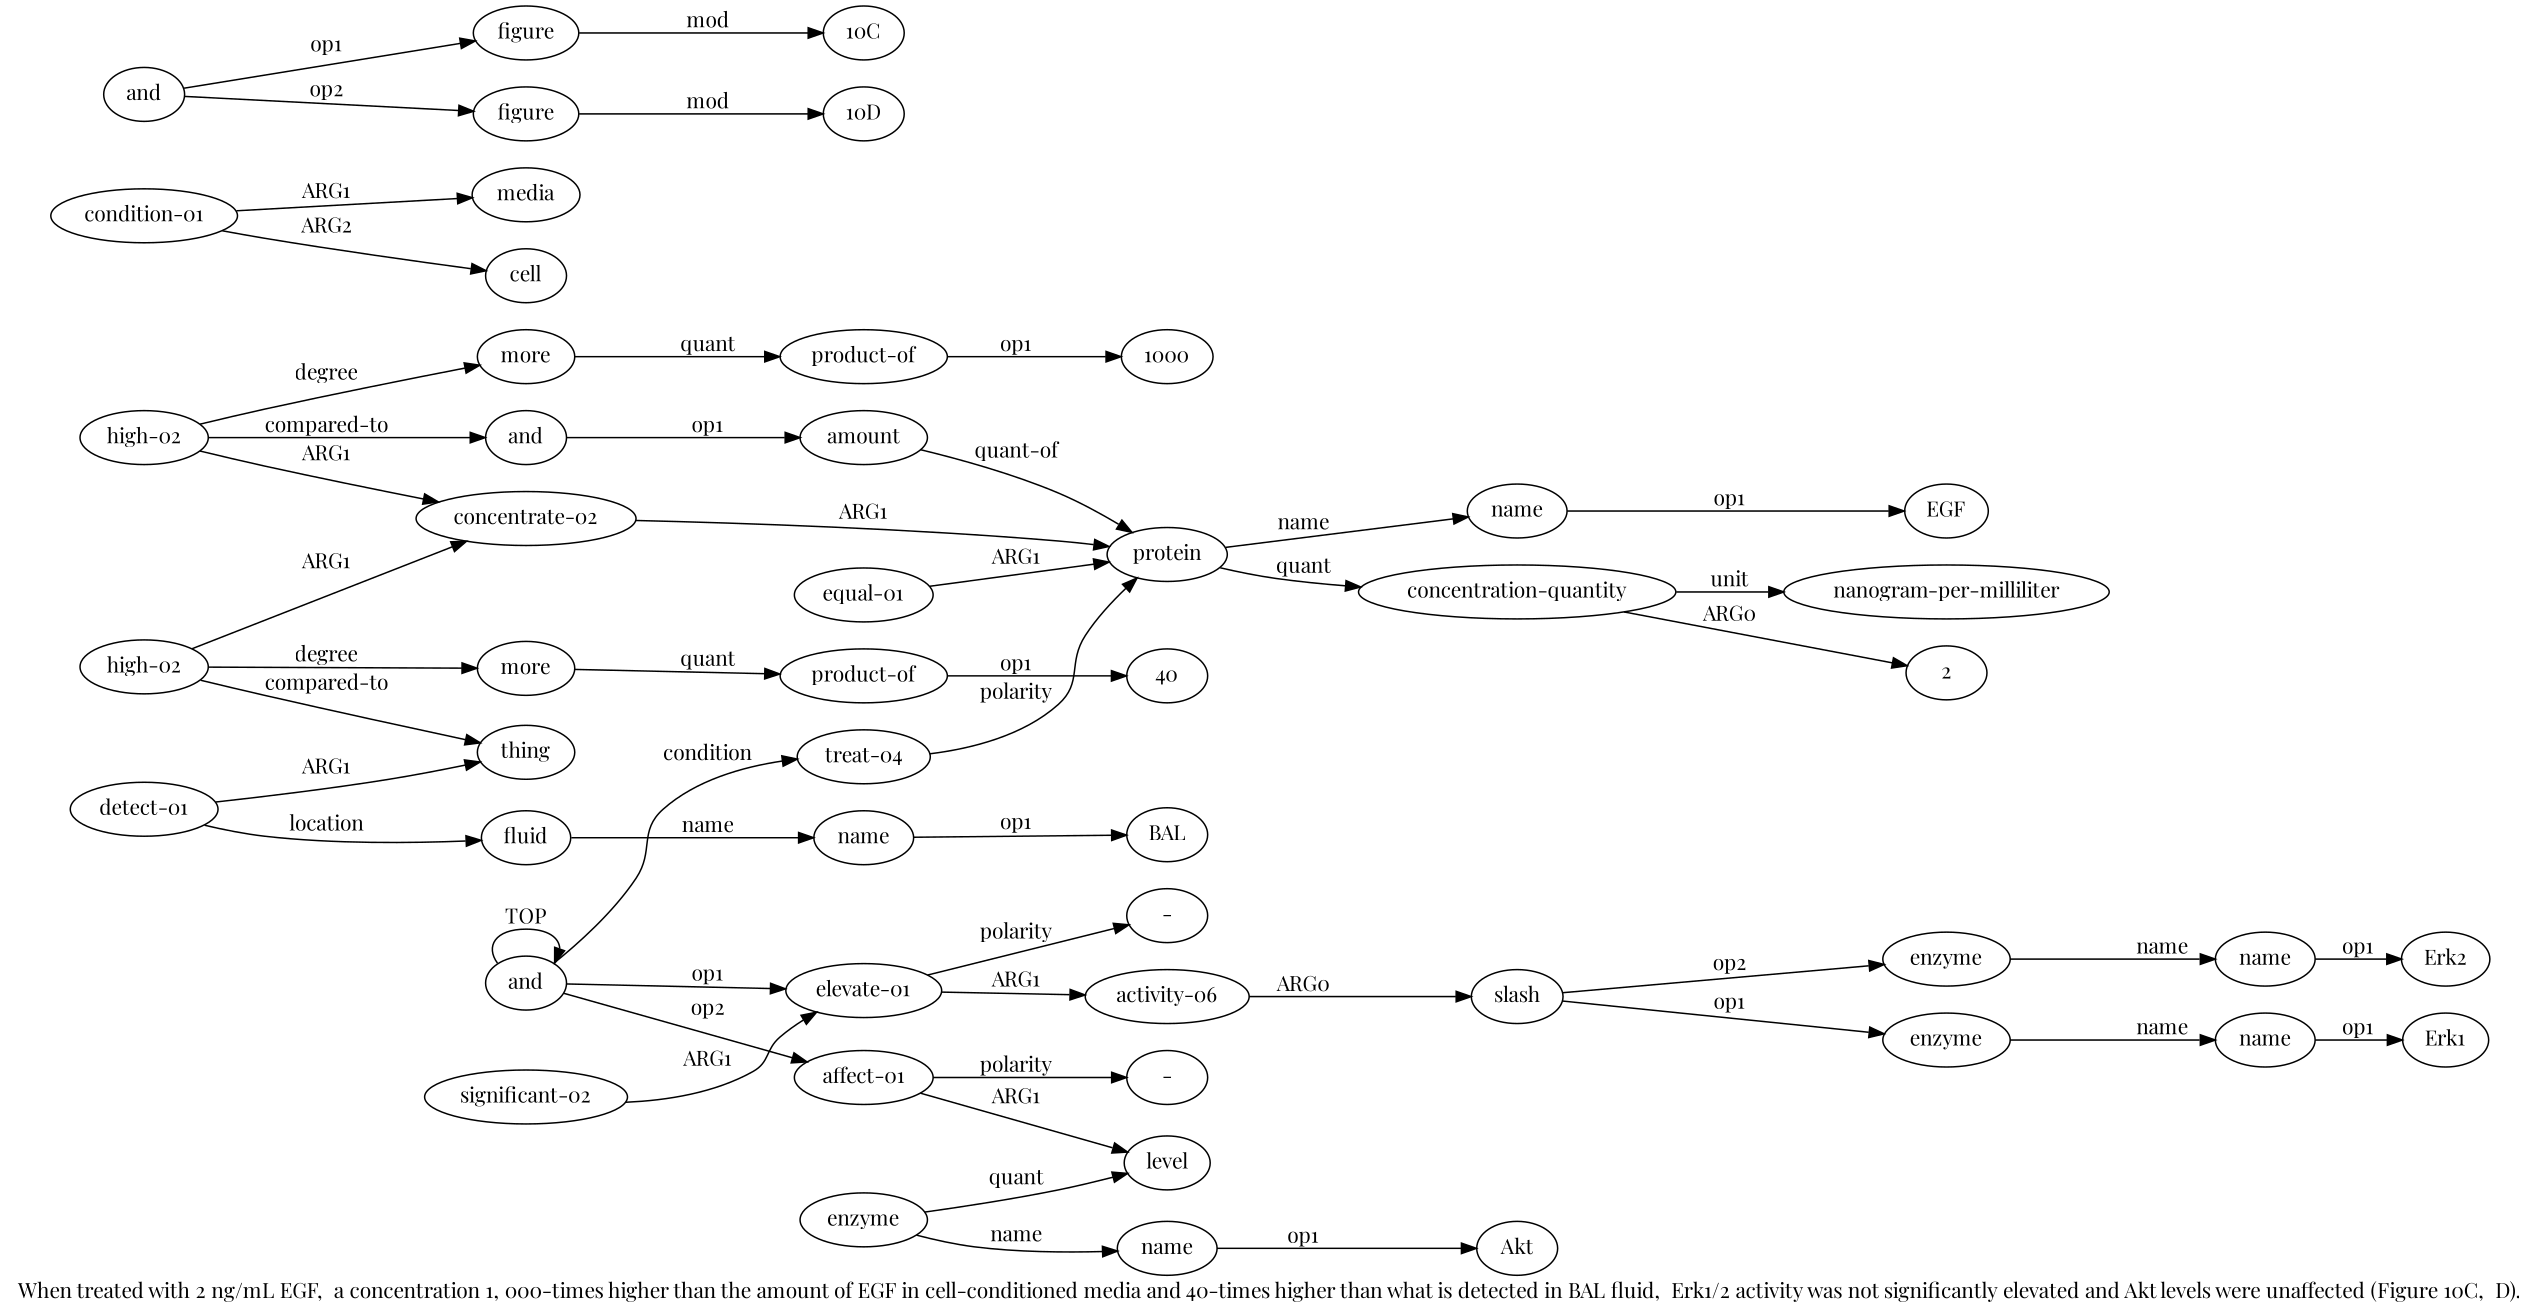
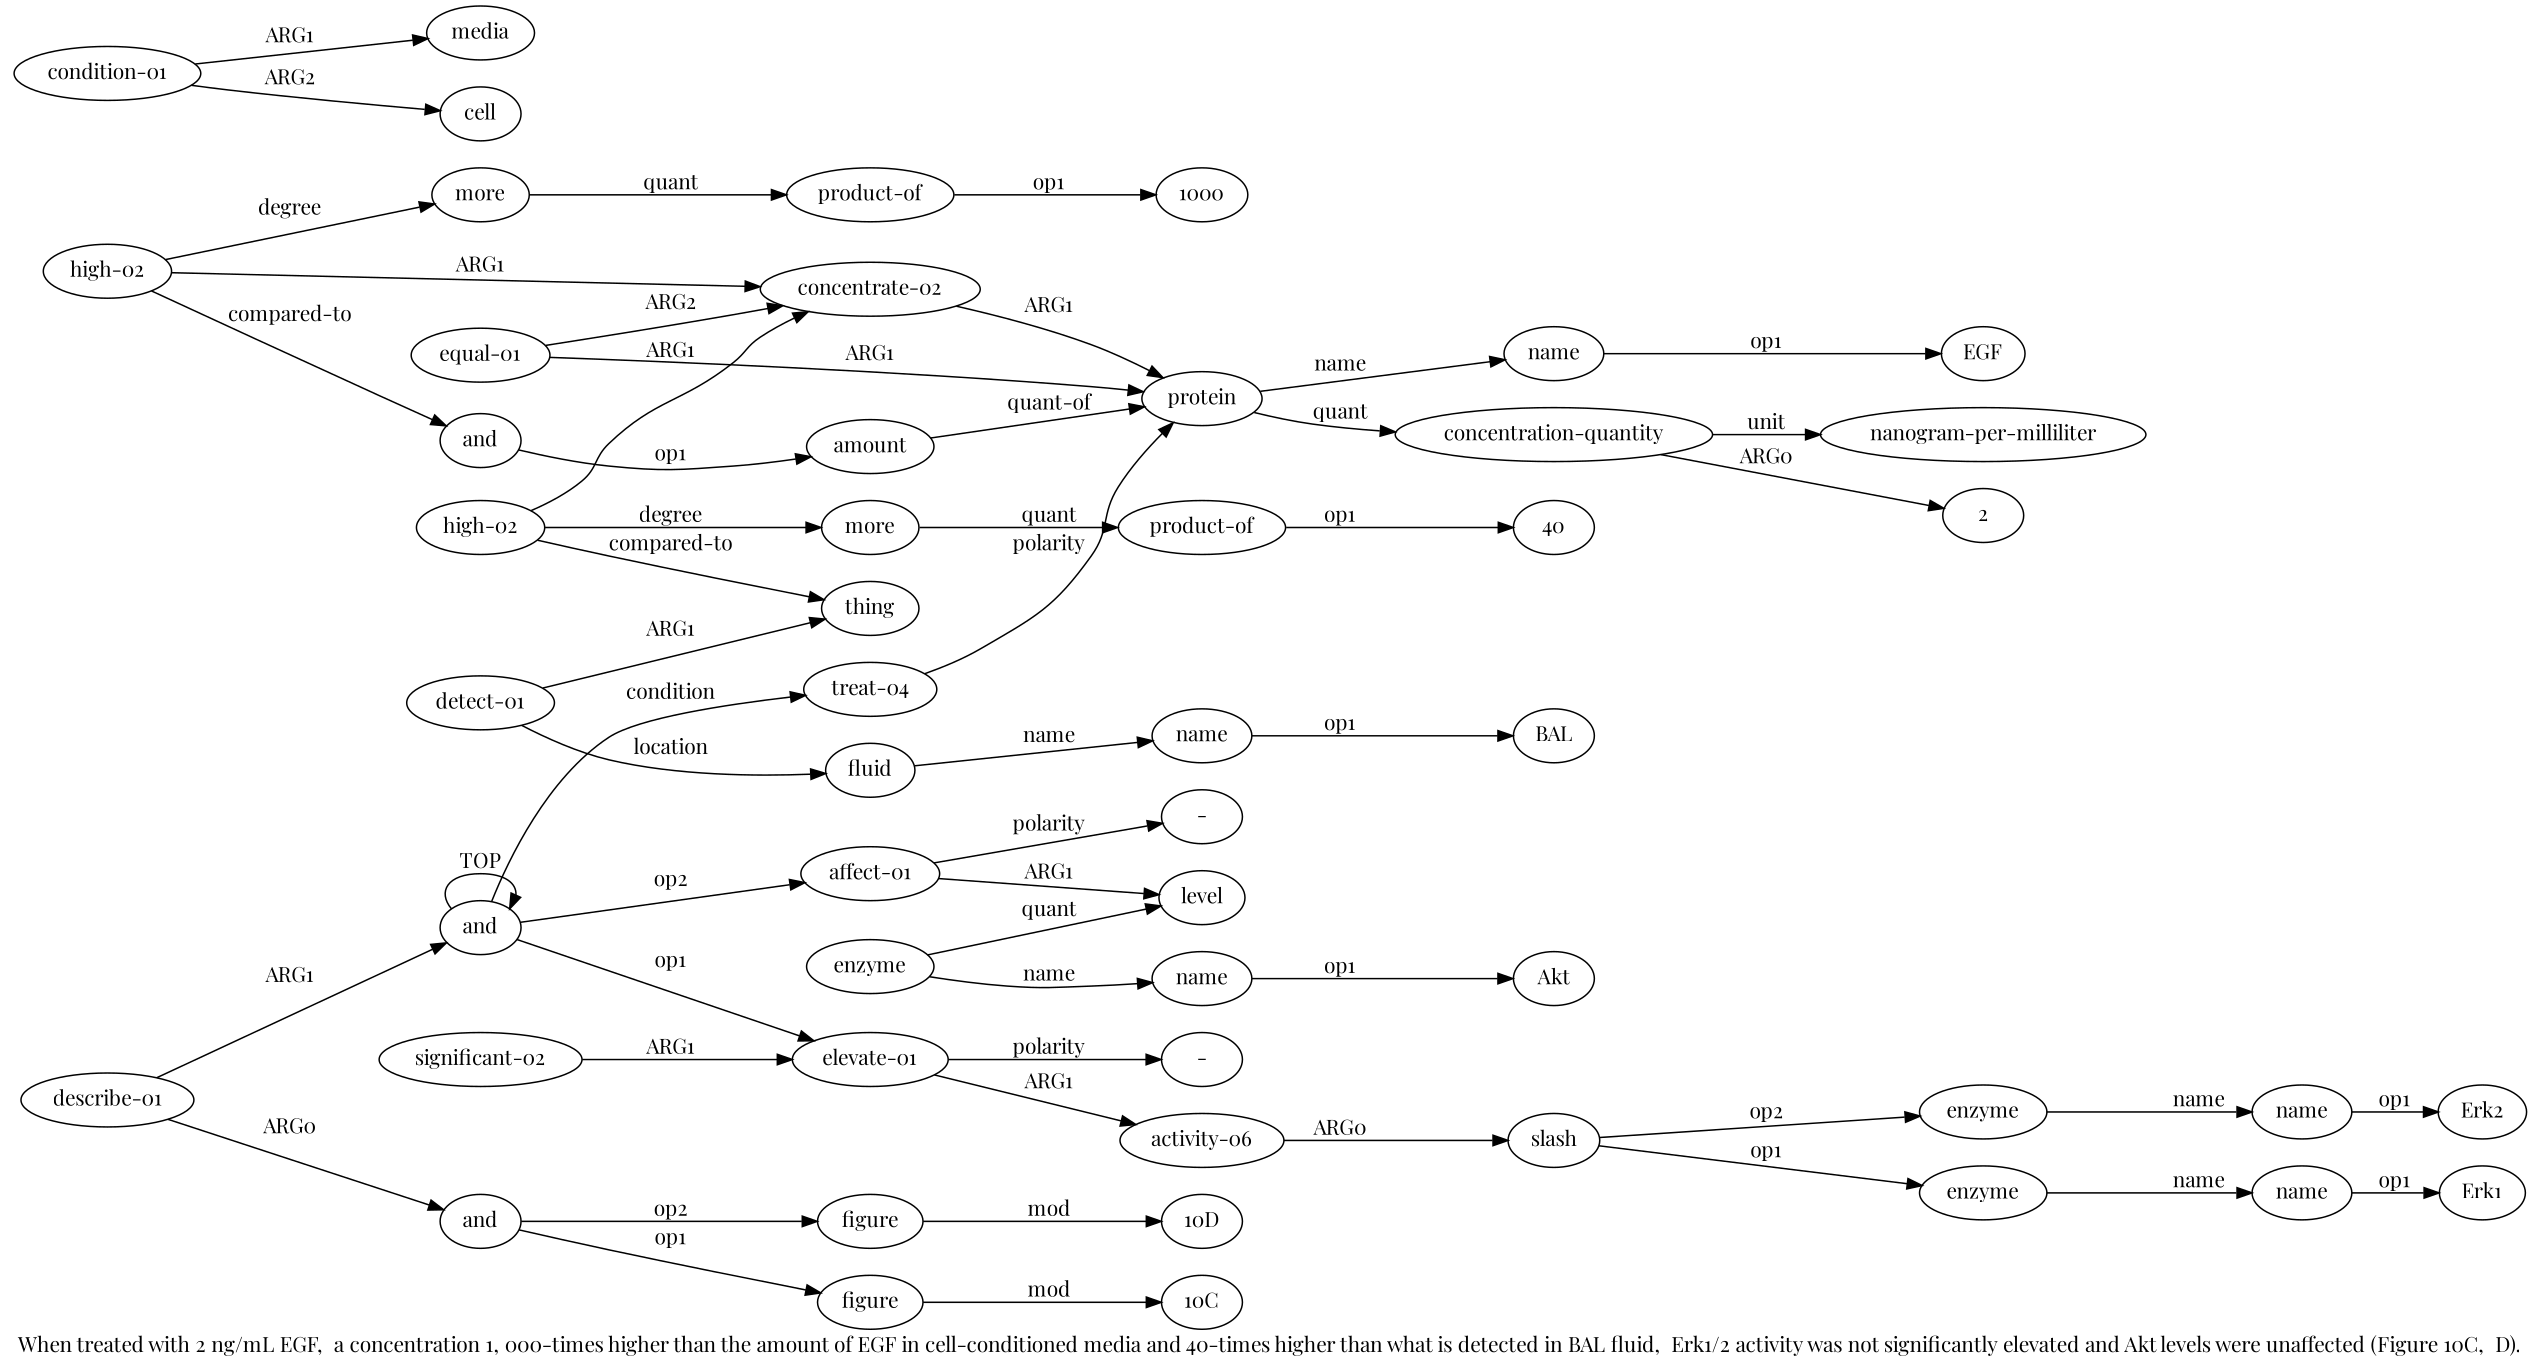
none -> (657, 328)
none -> (107, 1100)
